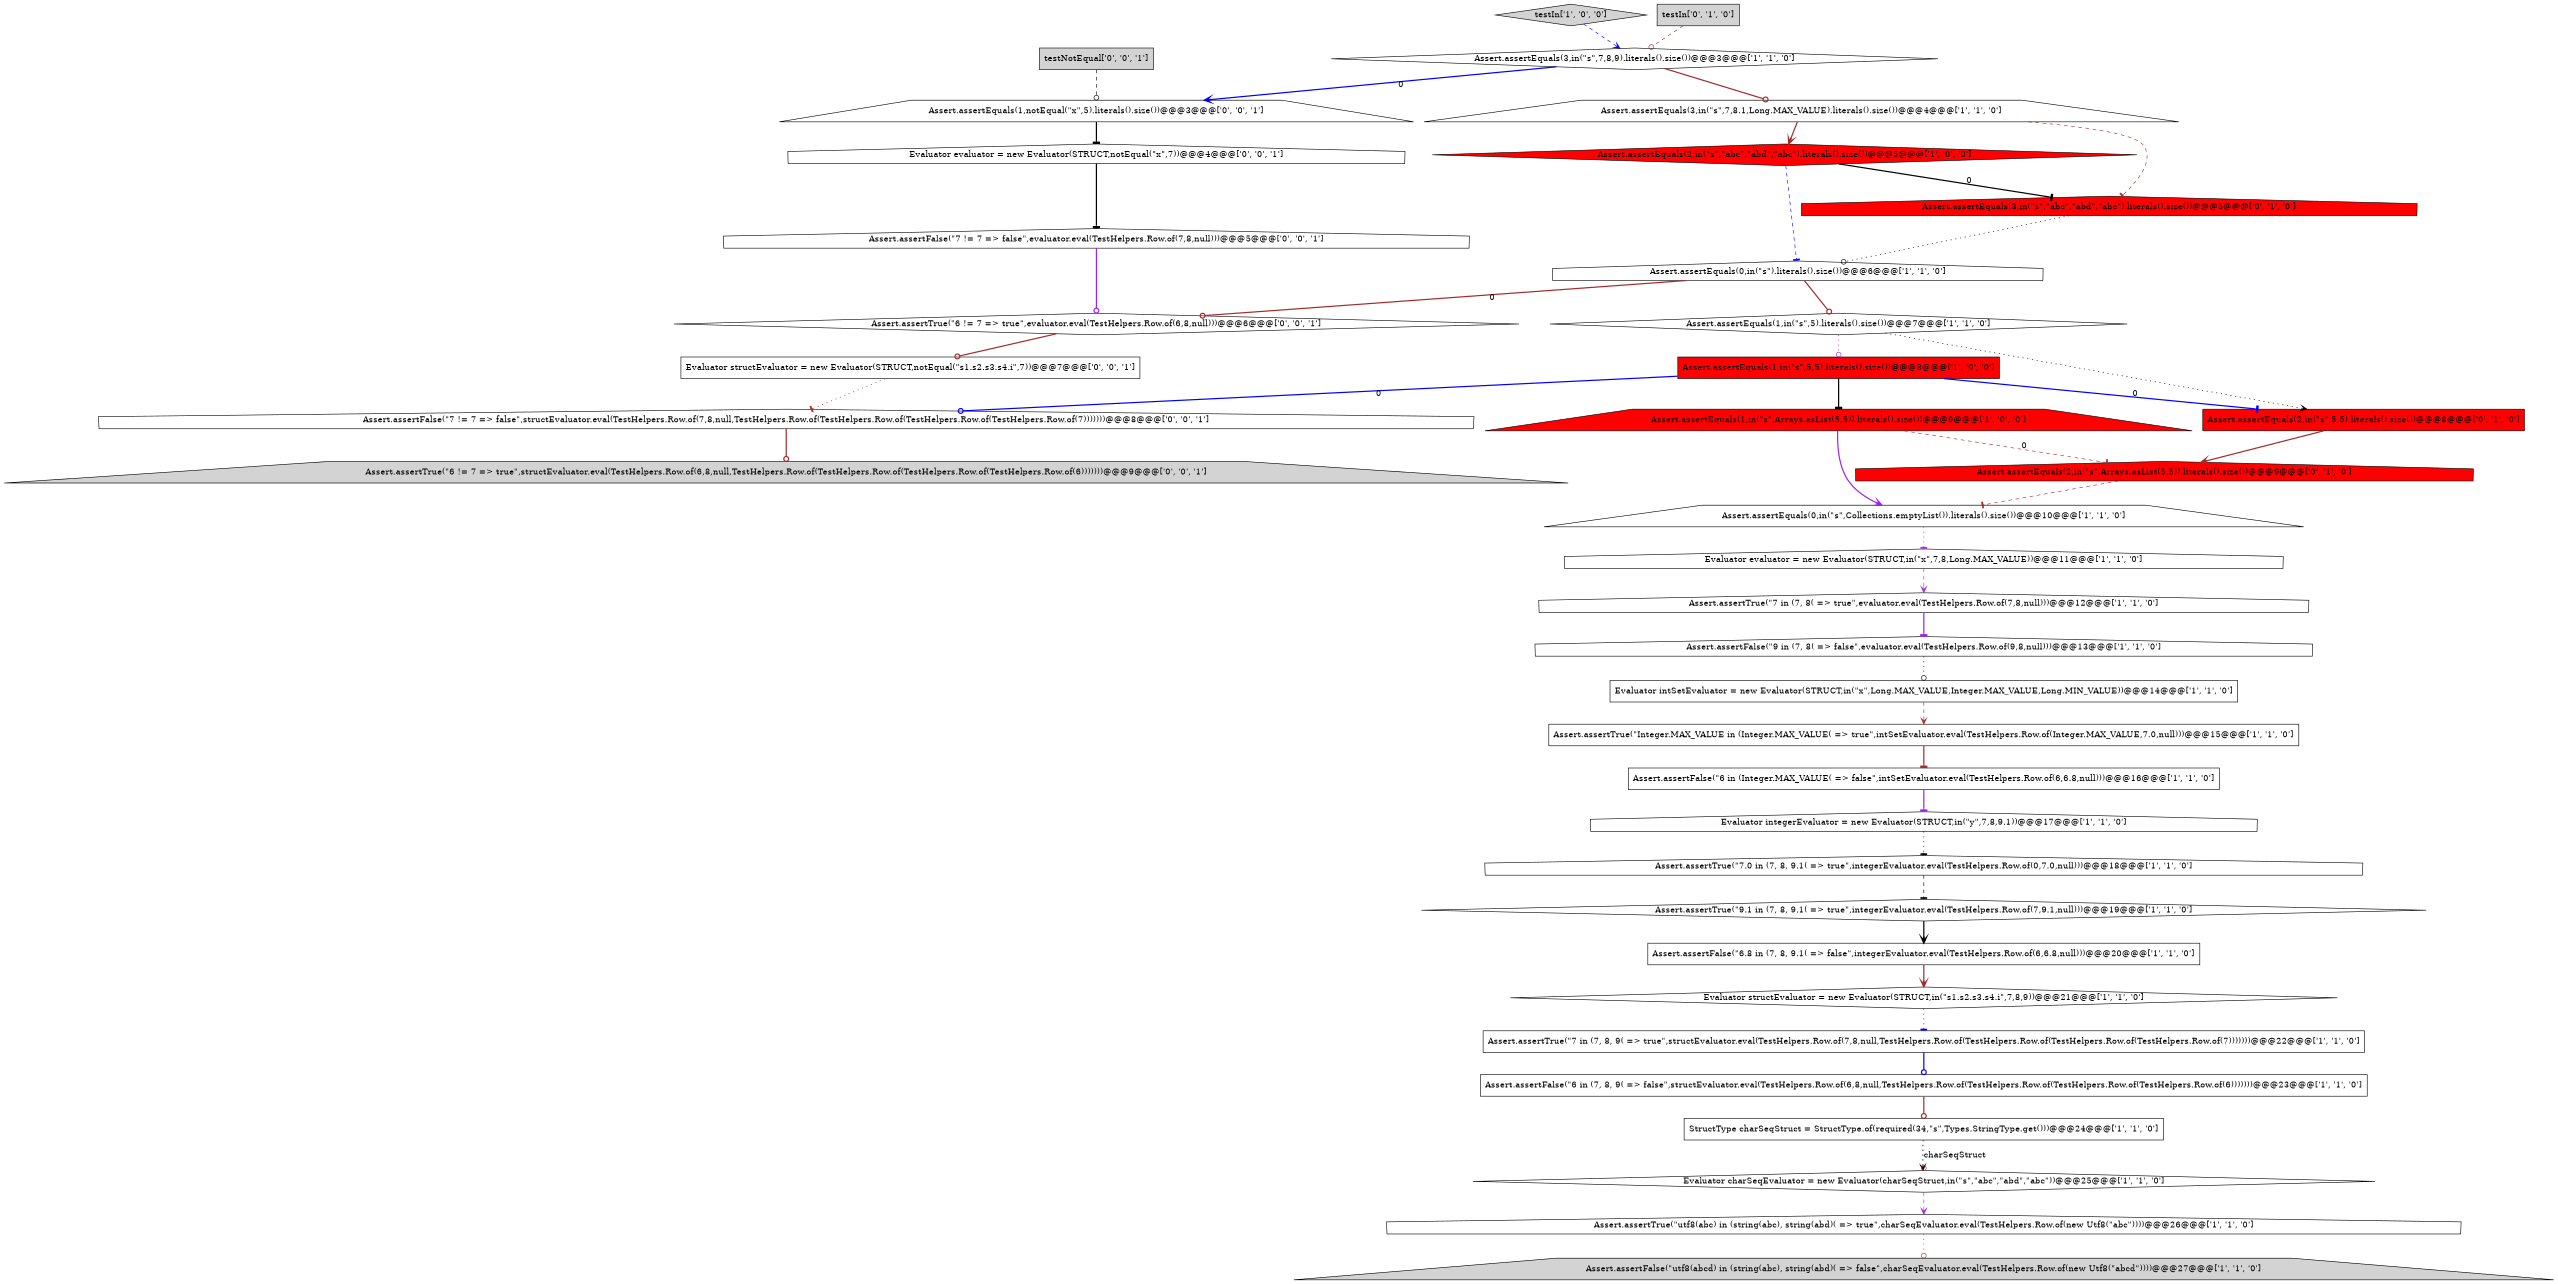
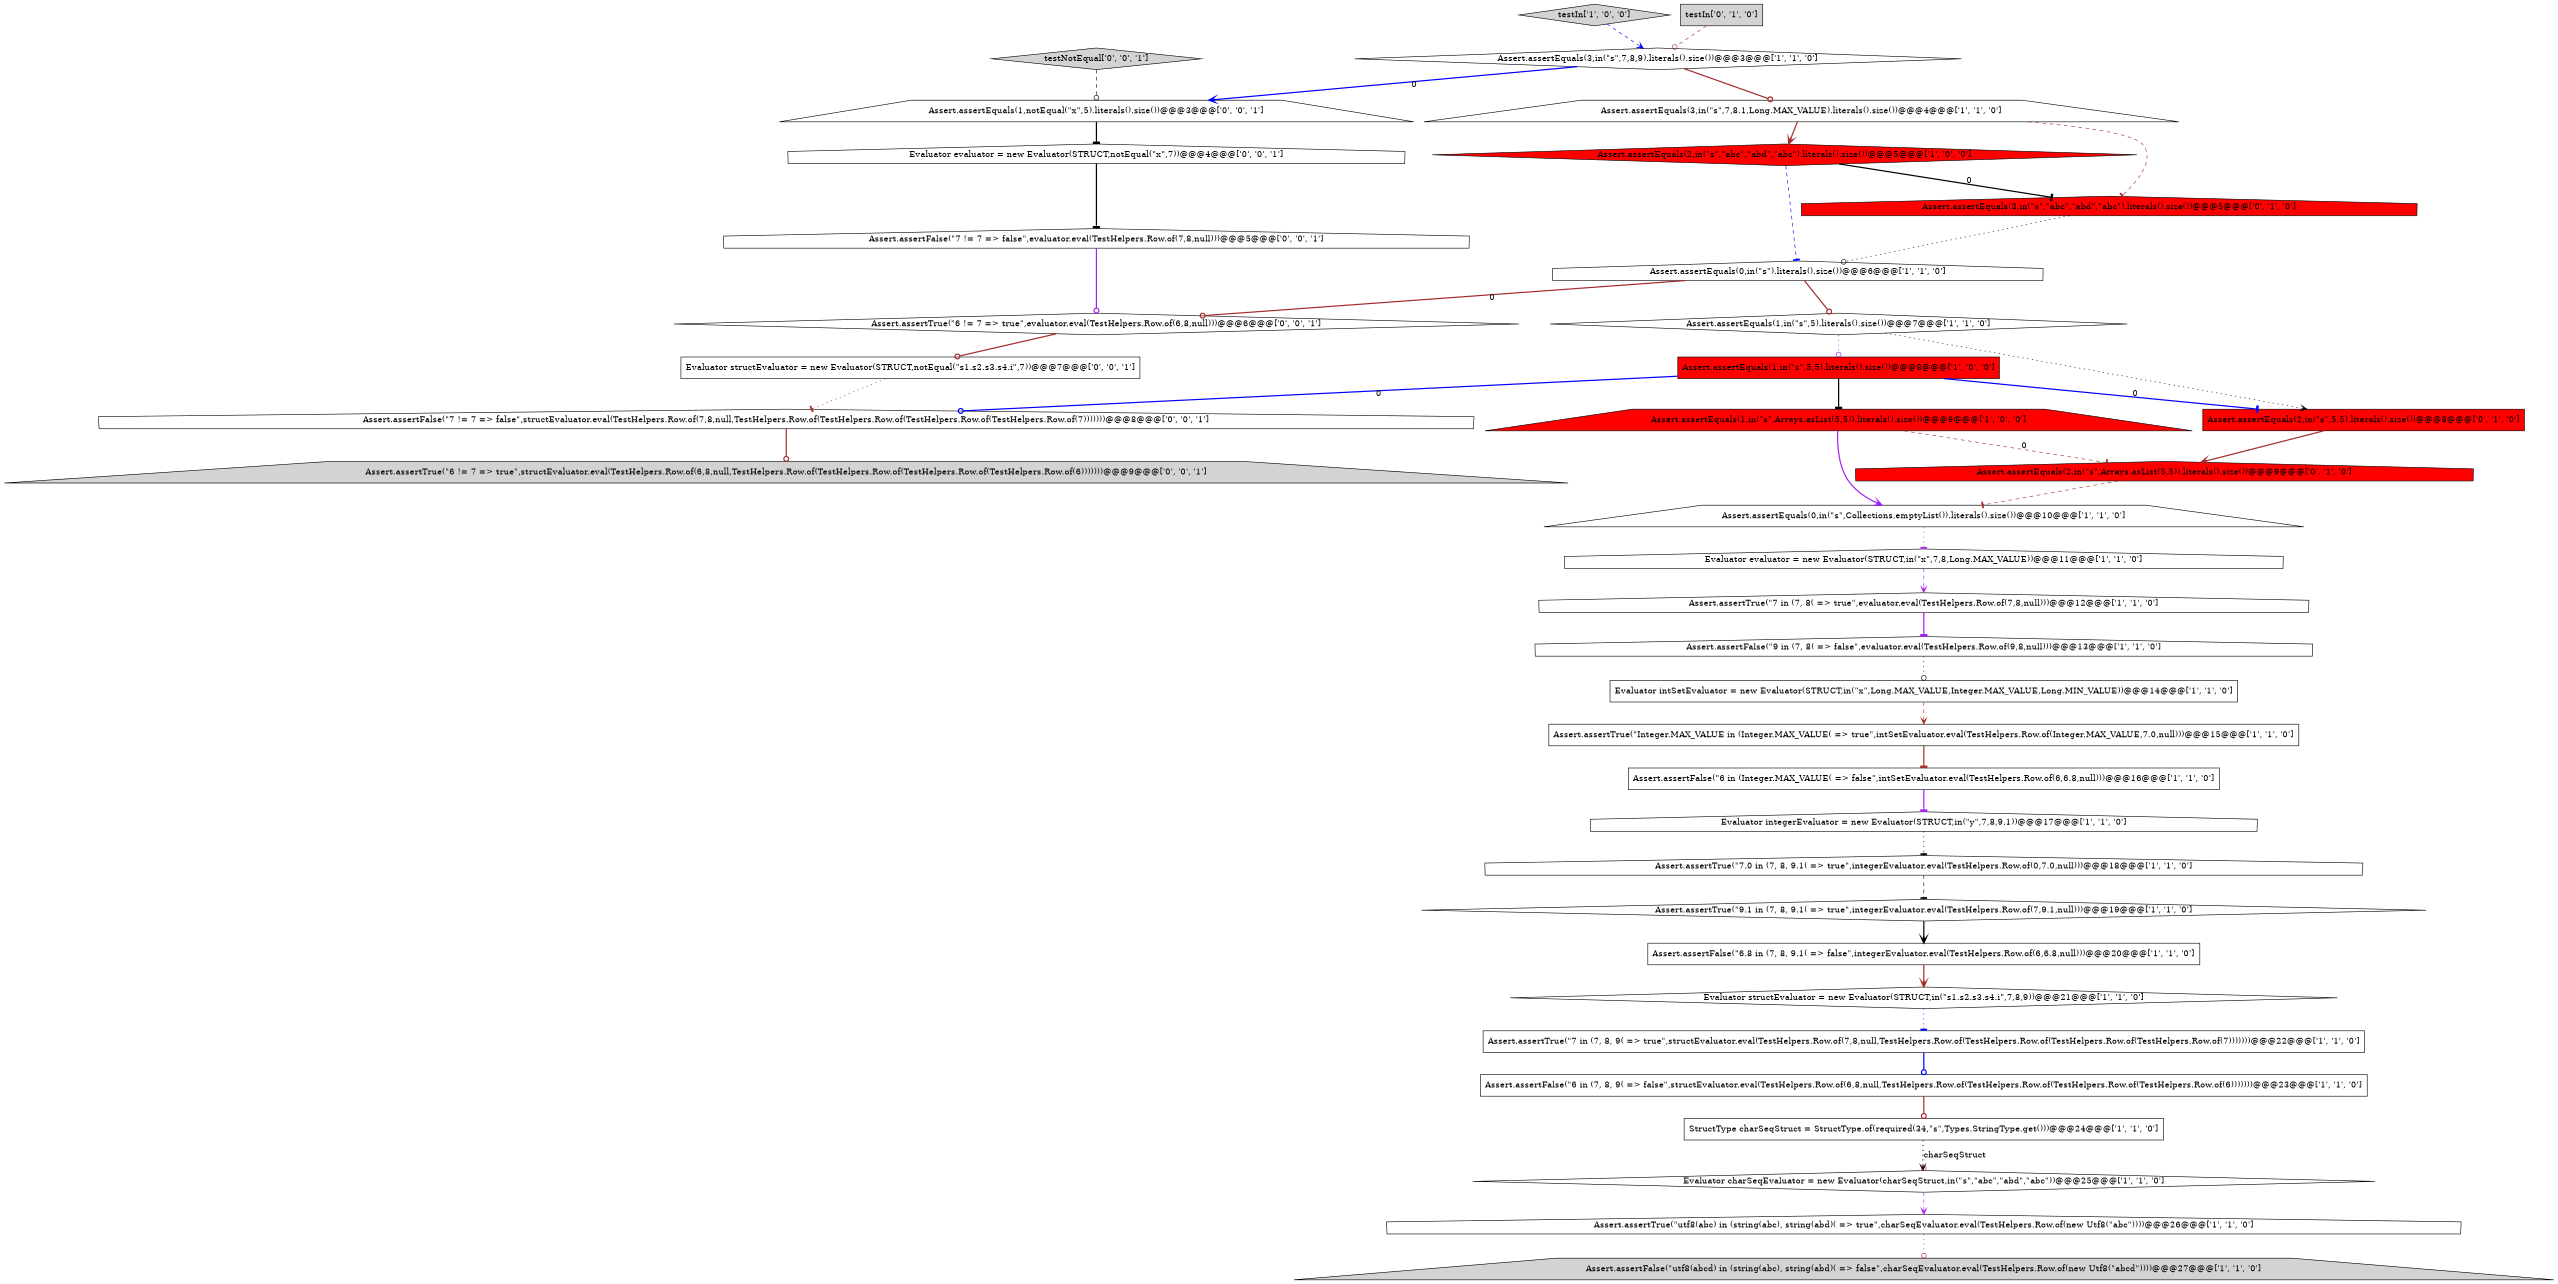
(1096, 59) -> (1096, 59)
